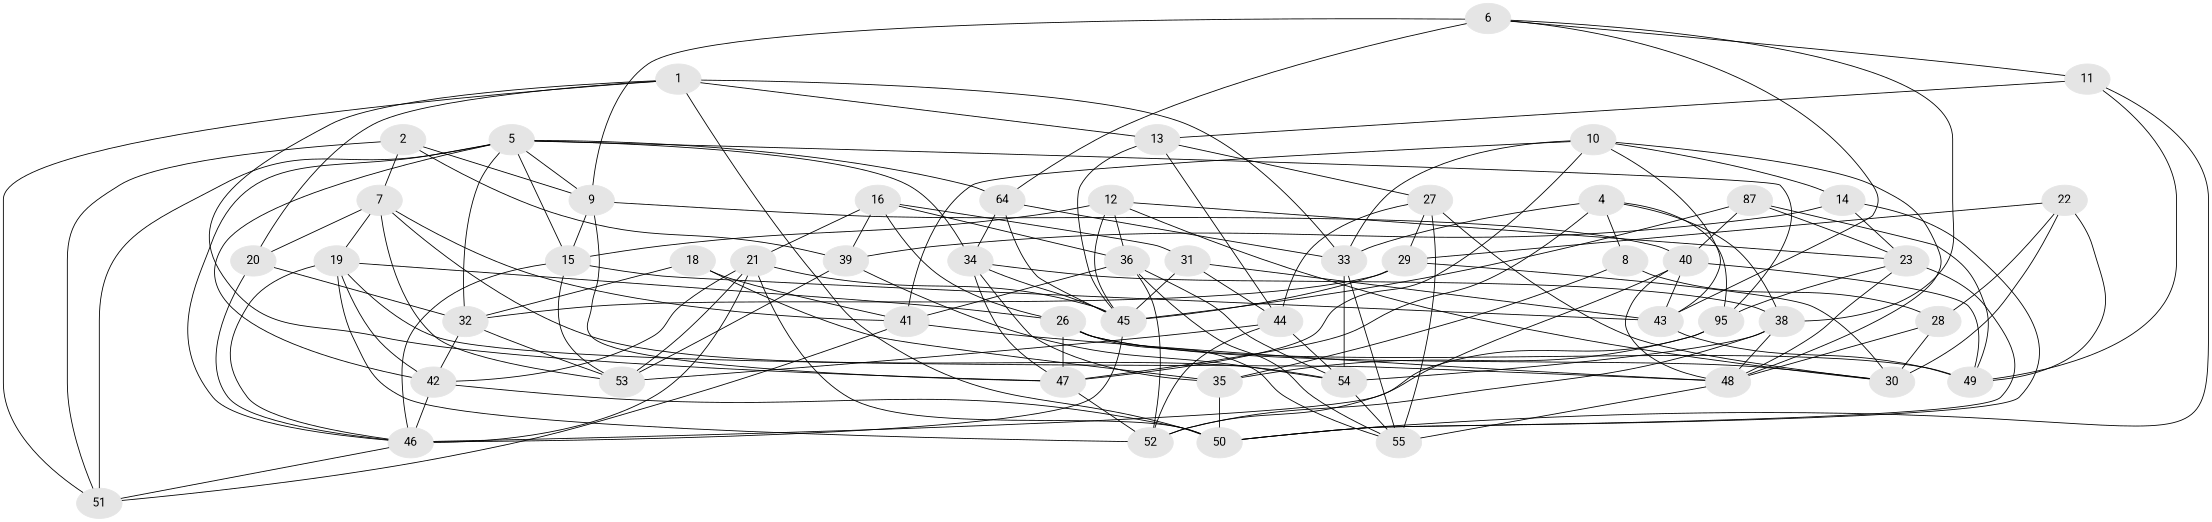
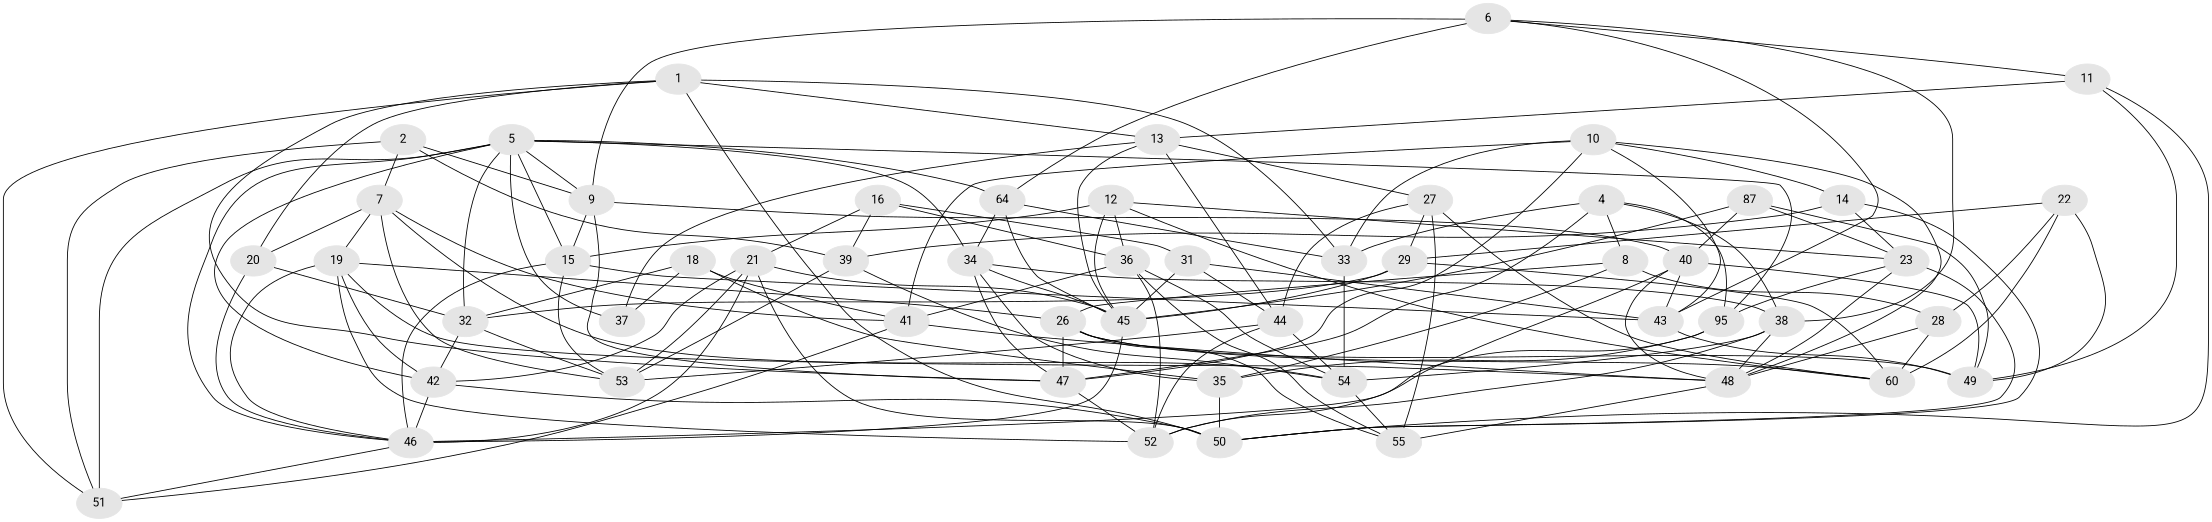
(948, 281) -> (1341, 284)
none -> (622, 322)
(1372, 352) -> none
(1892, 382) -> (1892, 382)
